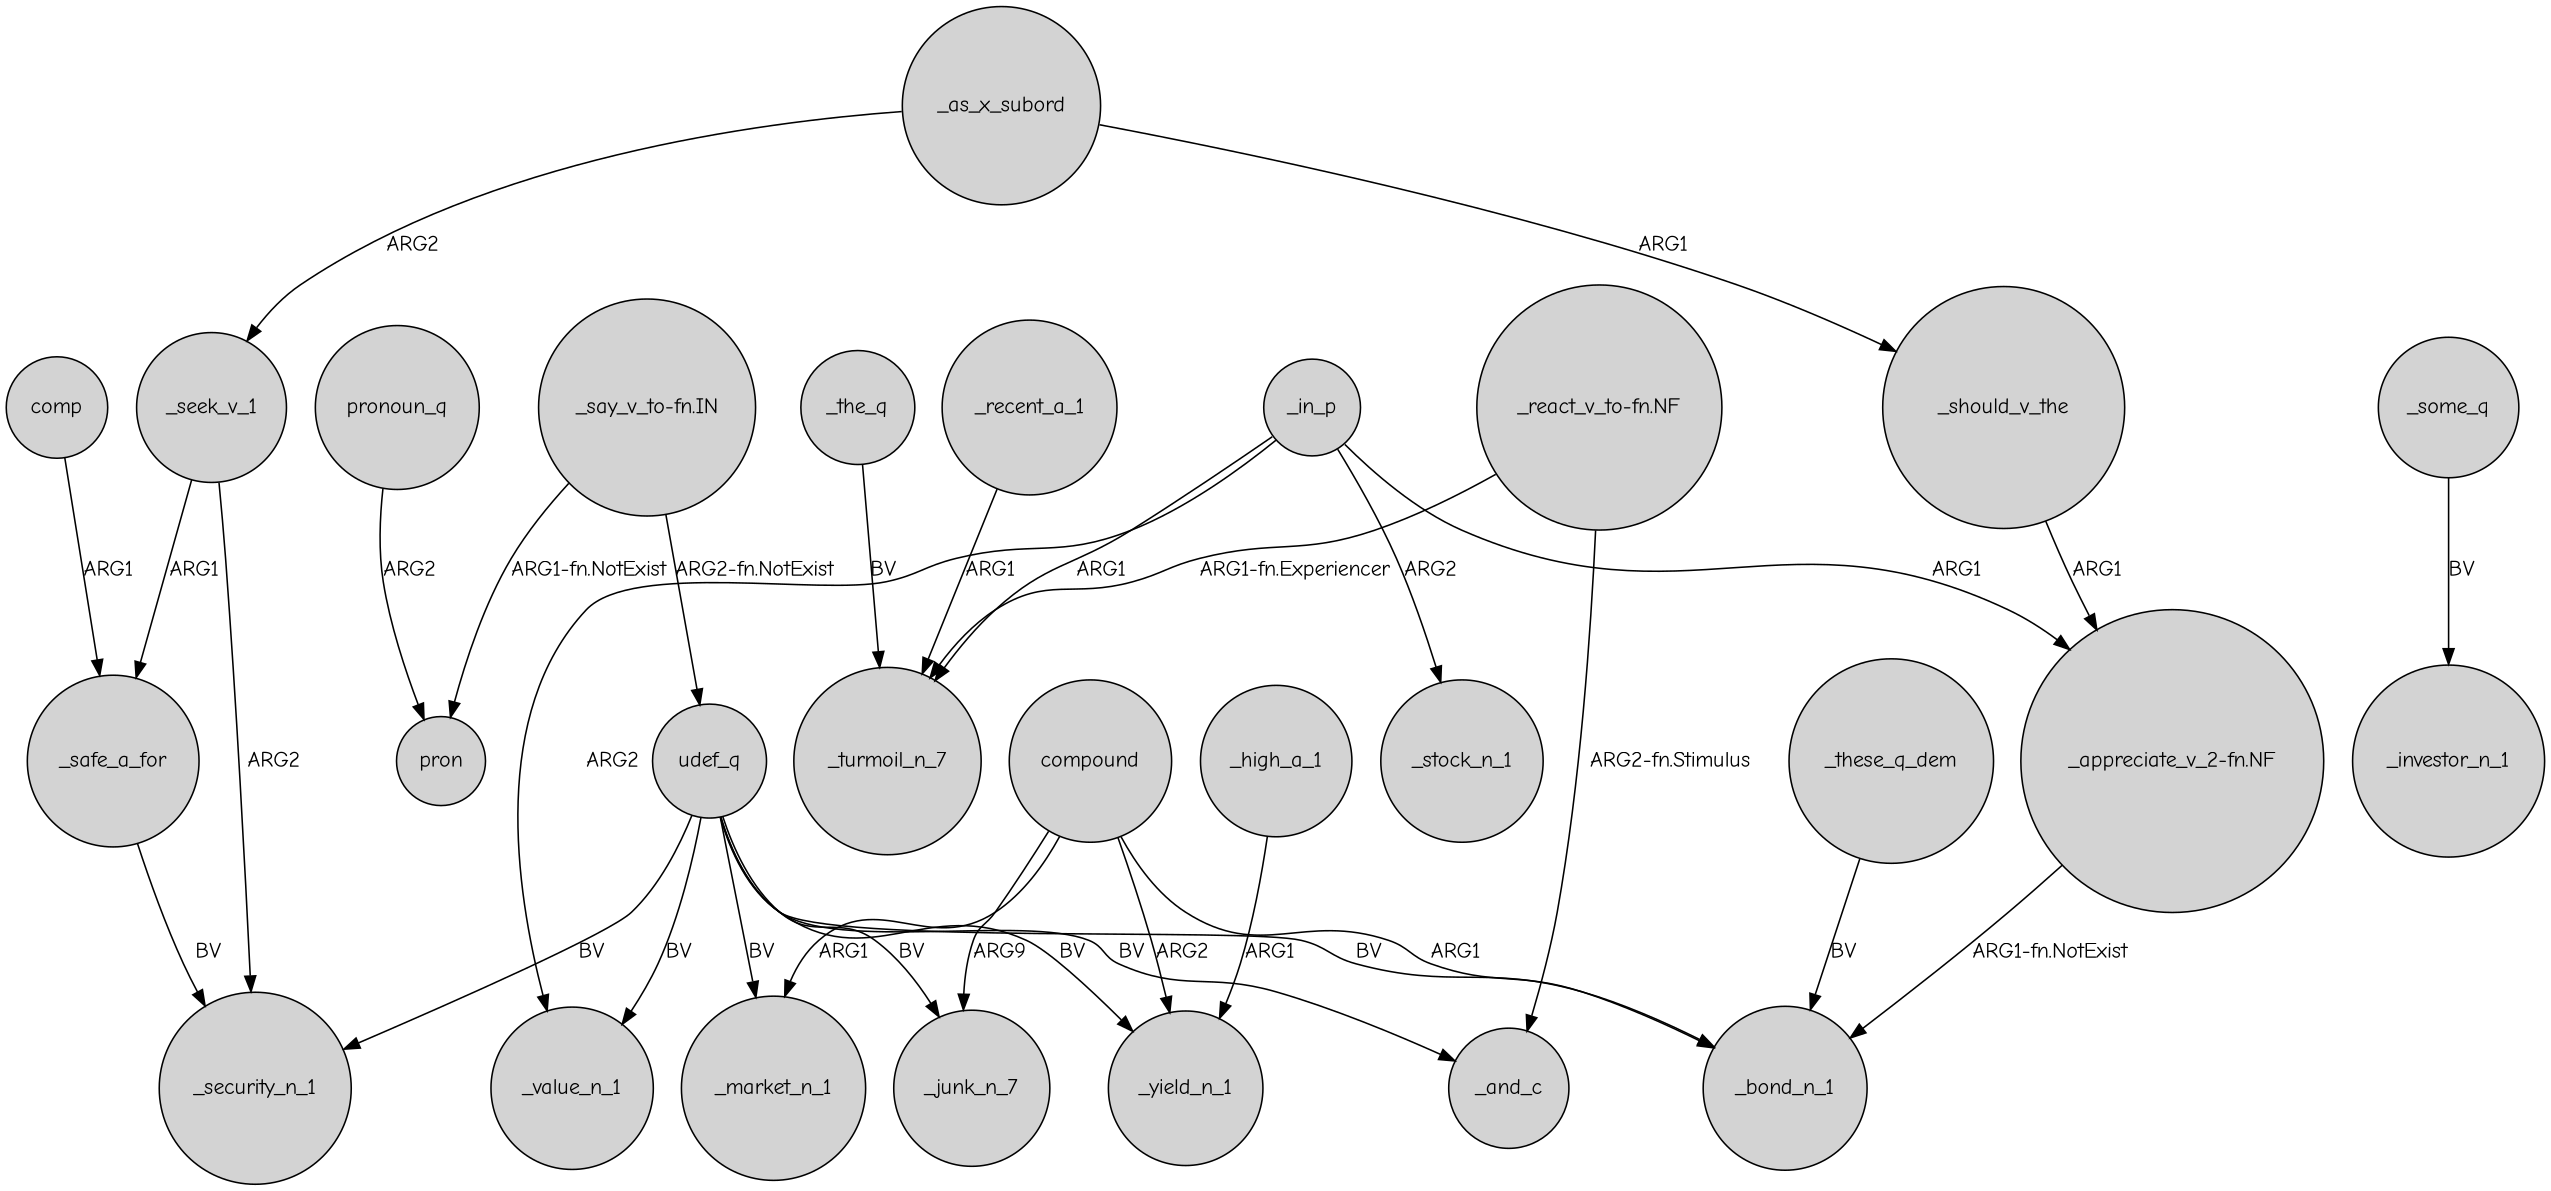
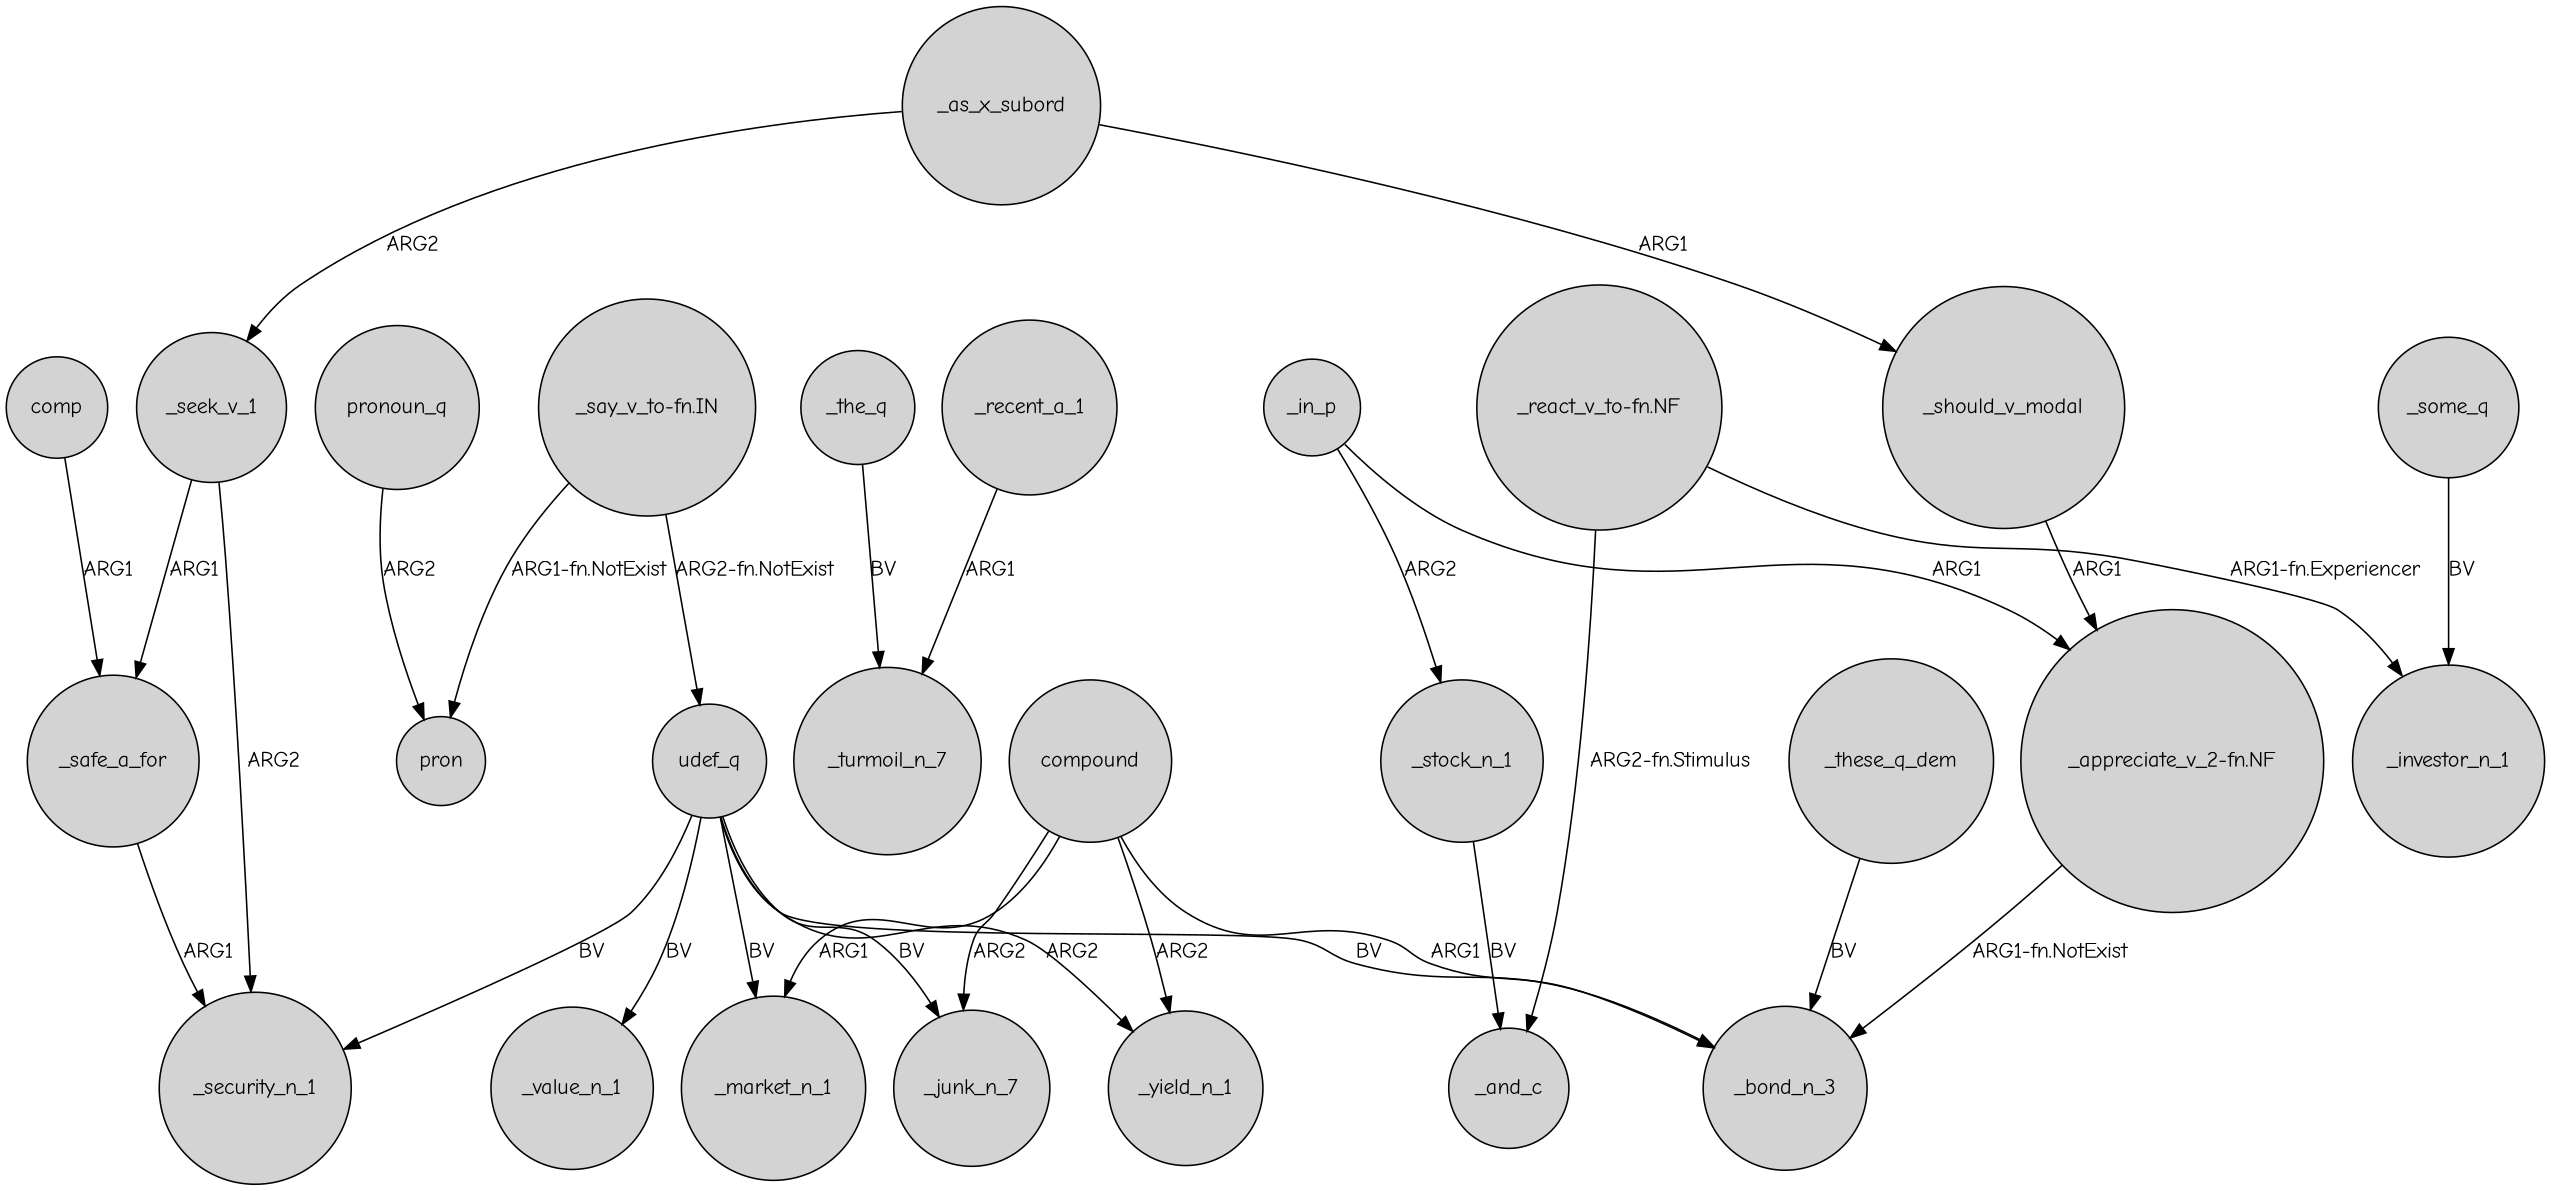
(2004, 408) -> (2004, 408)
(1084, 555) -> none
(1209, 556) -> (2039, 549)
(743, 583) -> none
(1276, 761) -> none
(1101, 948) -> (1486, 927)
(208, 952) -> (208, 952)
(1000, 952) -> (1000, 952)
(1072, 952) -> (1072, 952)
(1785, 1088) -> (1785, 1088)
